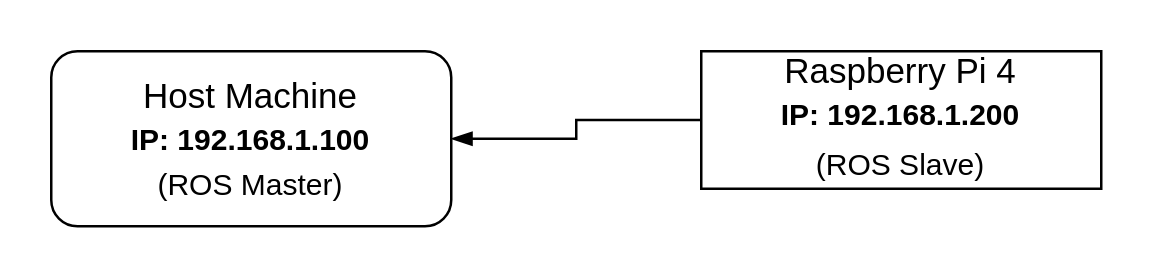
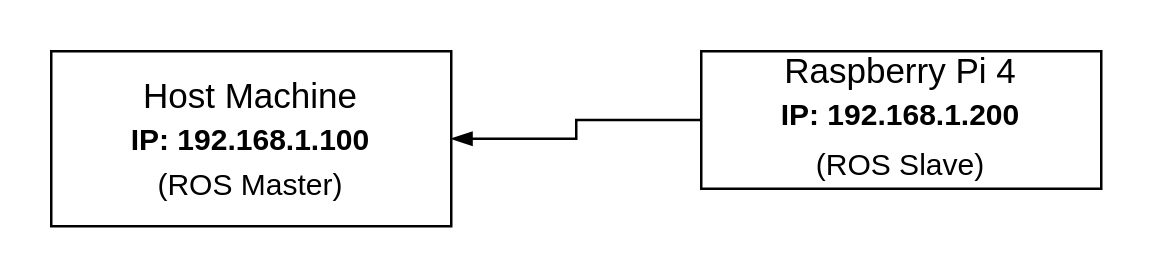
(251, 139) -> (251, 139)
